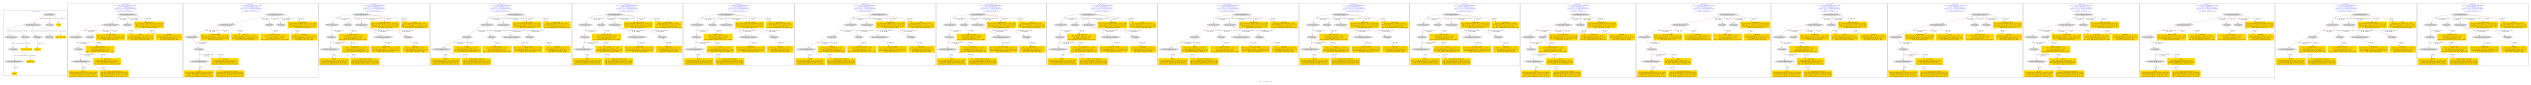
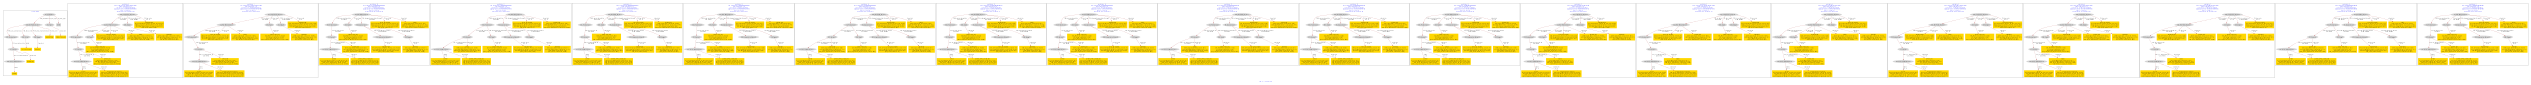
(59, 25) -> (59, 25)
(49, 37) -> (49, 37)
